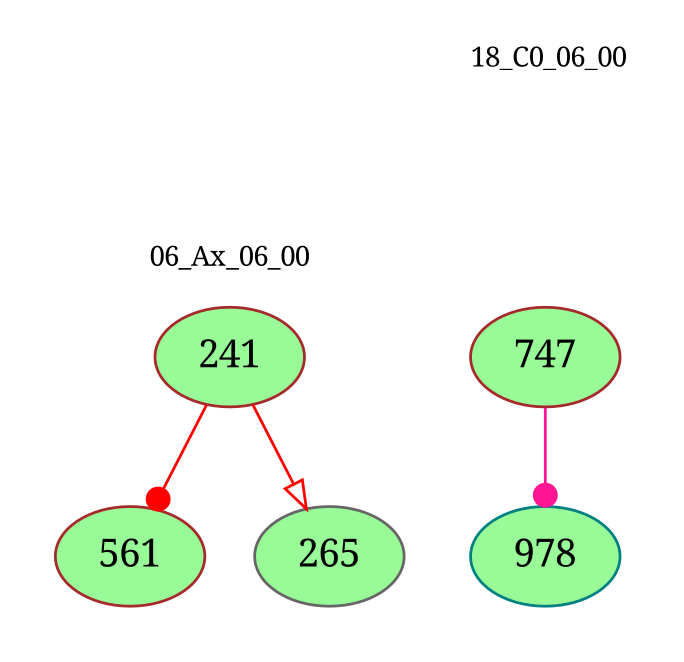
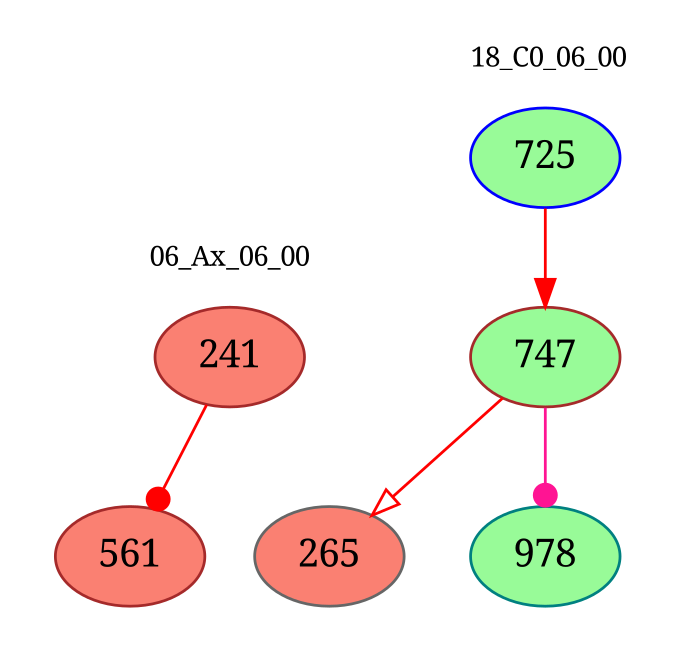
none -> (545, 158)
(230, 357) -> (230, 357)
(273, 444) -> (467, 430)
(130, 556) -> (130, 556)
(329, 556) -> (329, 556)
